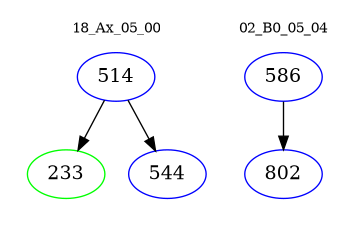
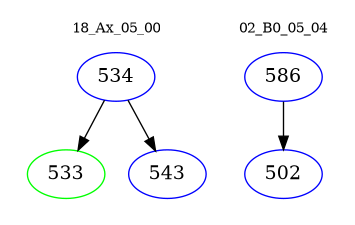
(116, 77) -> (116, 77)
(66, 174) -> (66, 174)
(167, 174) -> (167, 174)
(284, 174) -> (284, 174)
